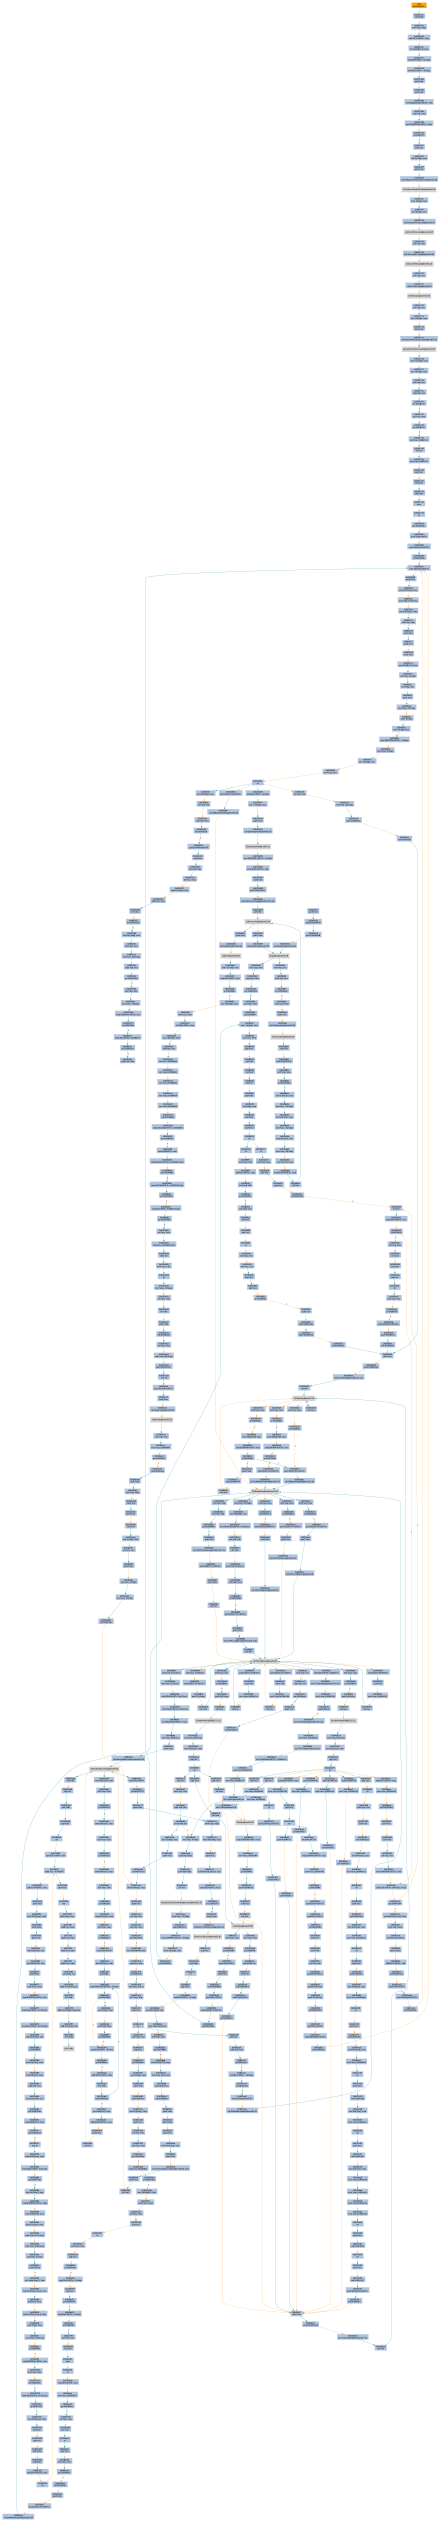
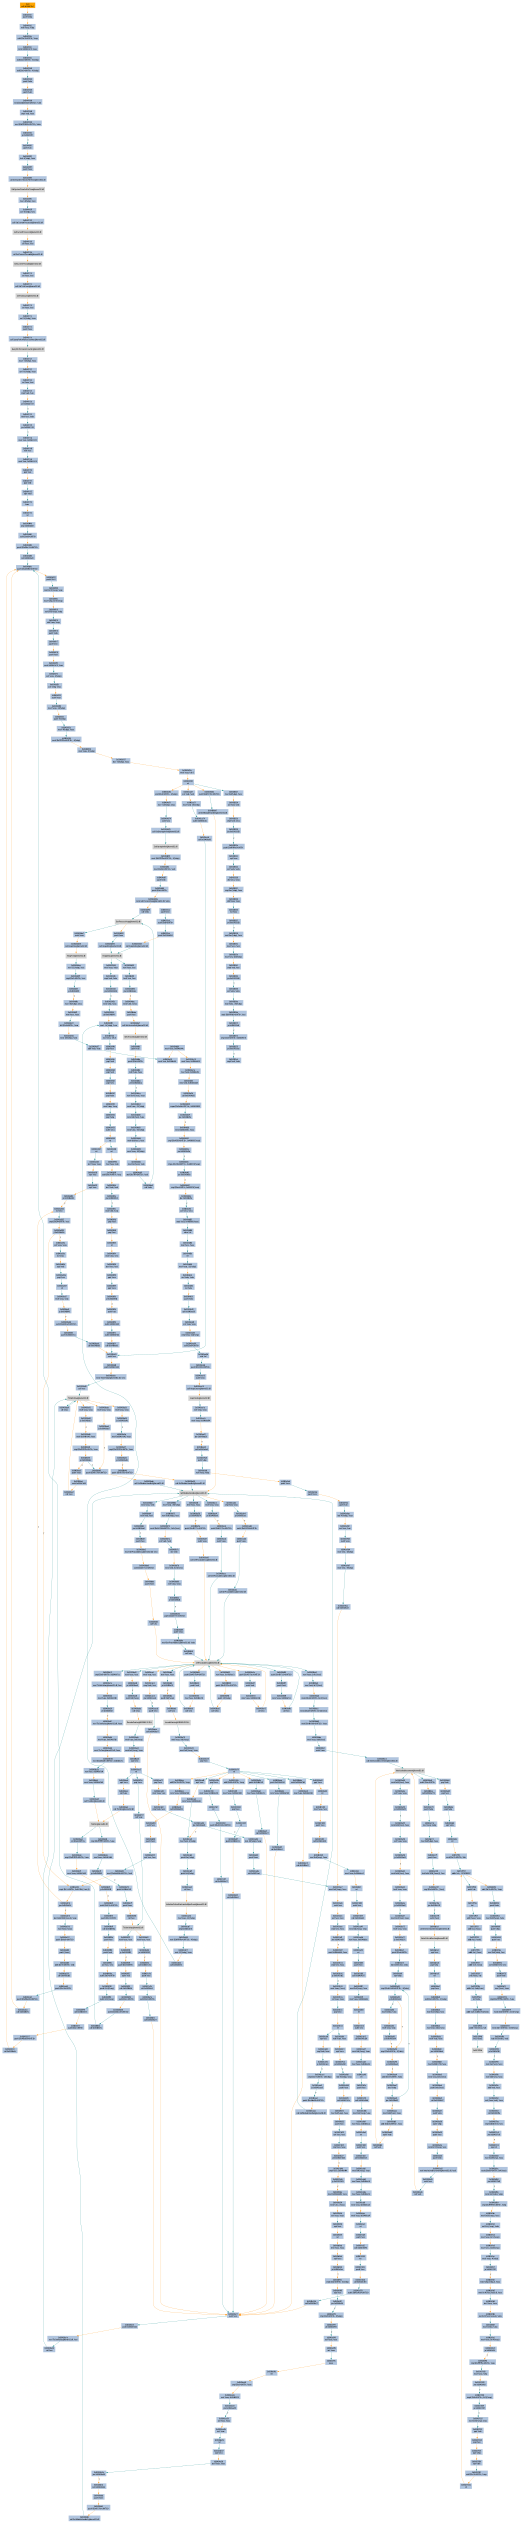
(168, 1065) -> (171, 1053)
